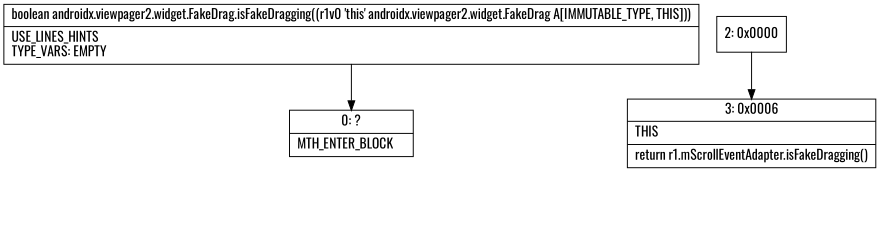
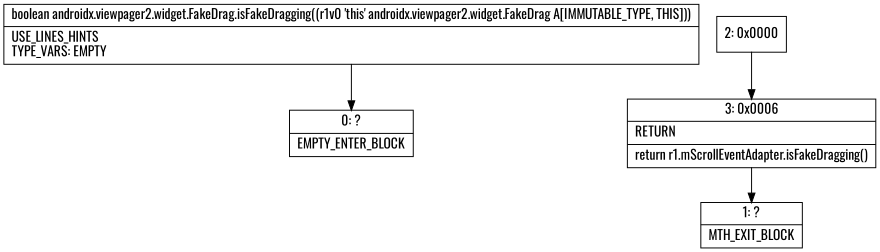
(647, 132) -> (656, 132)
(346, 145) -> (351, 145)
none -> (752, 225)
